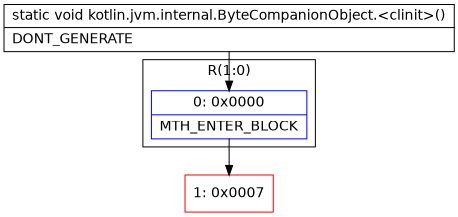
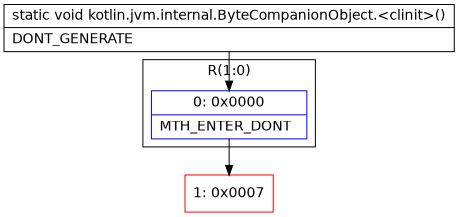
(229, 126) -> (226, 126)
